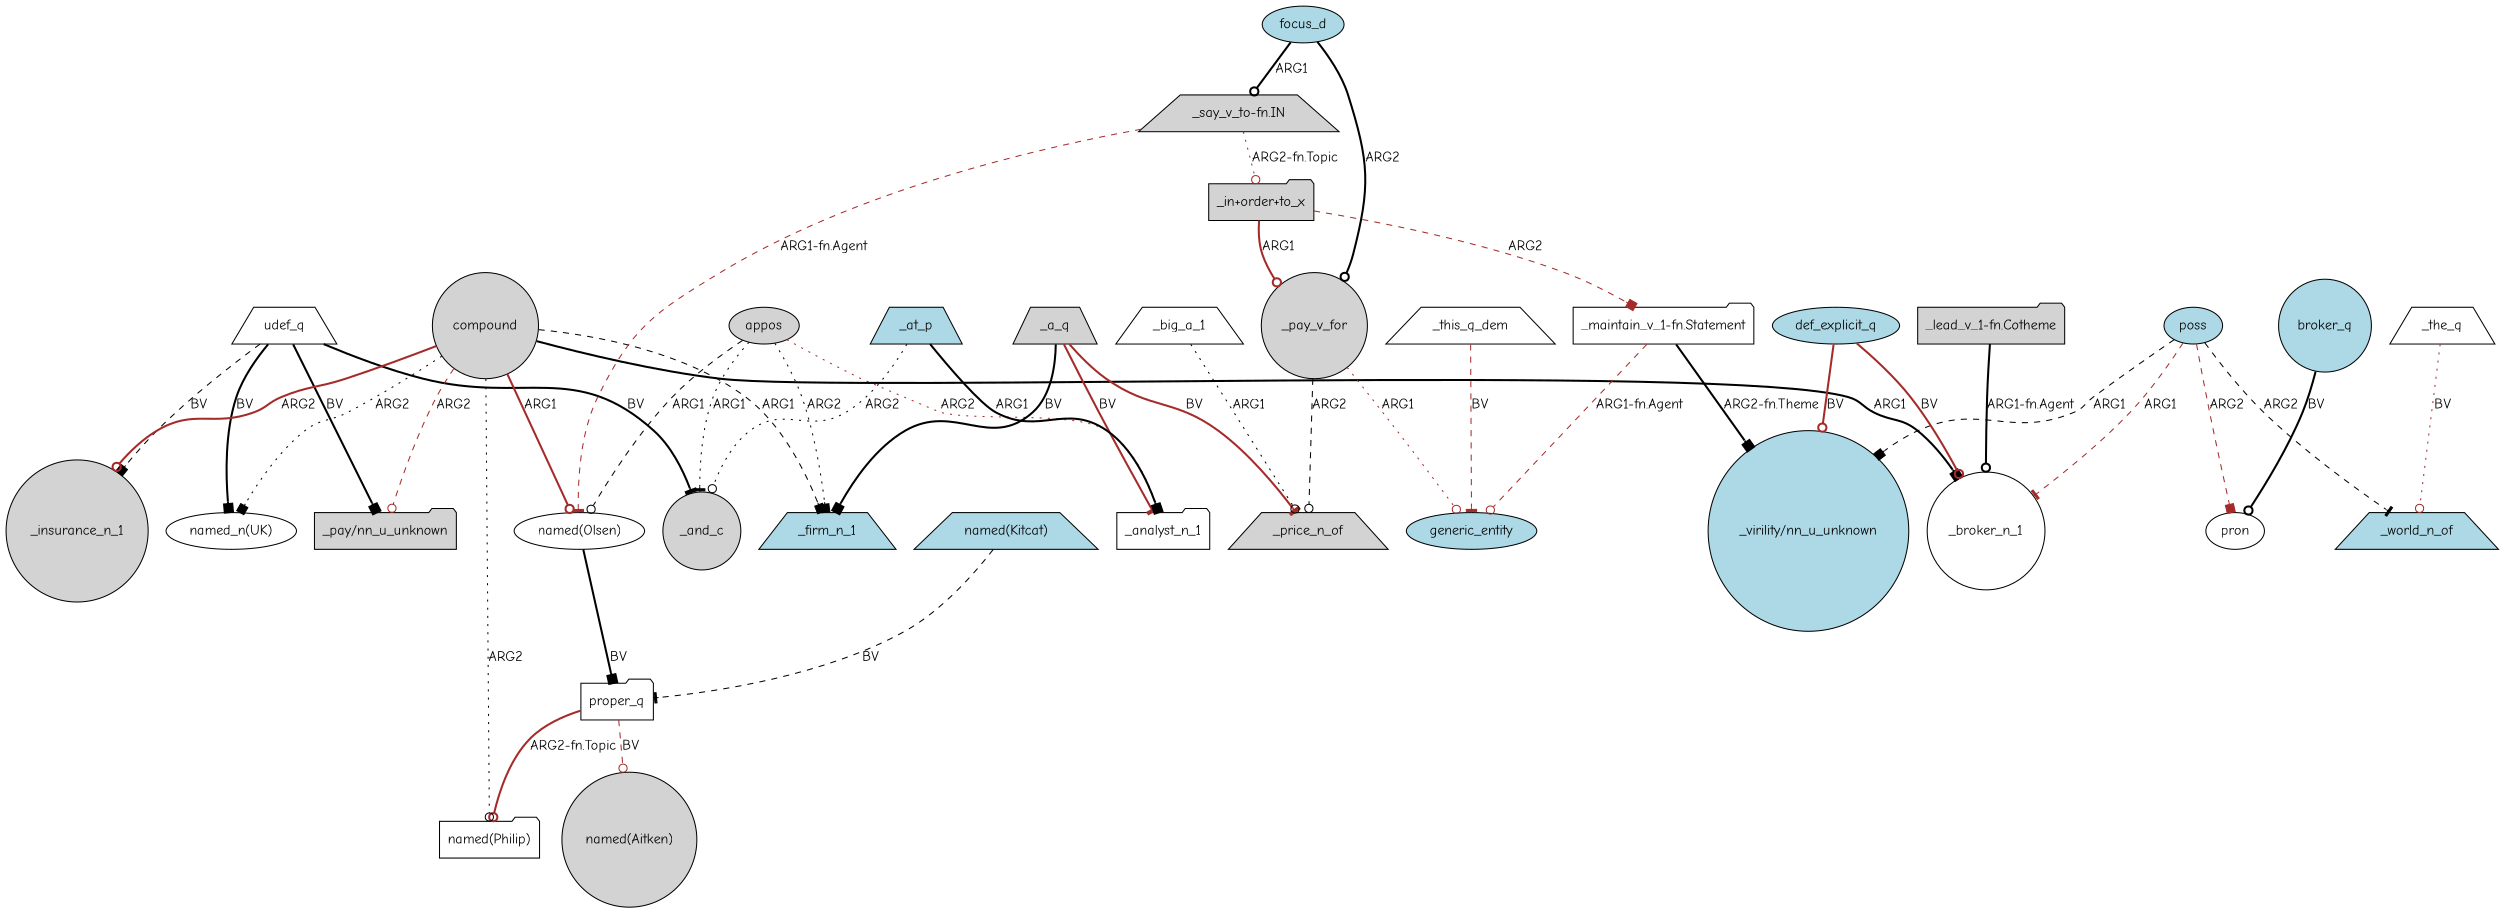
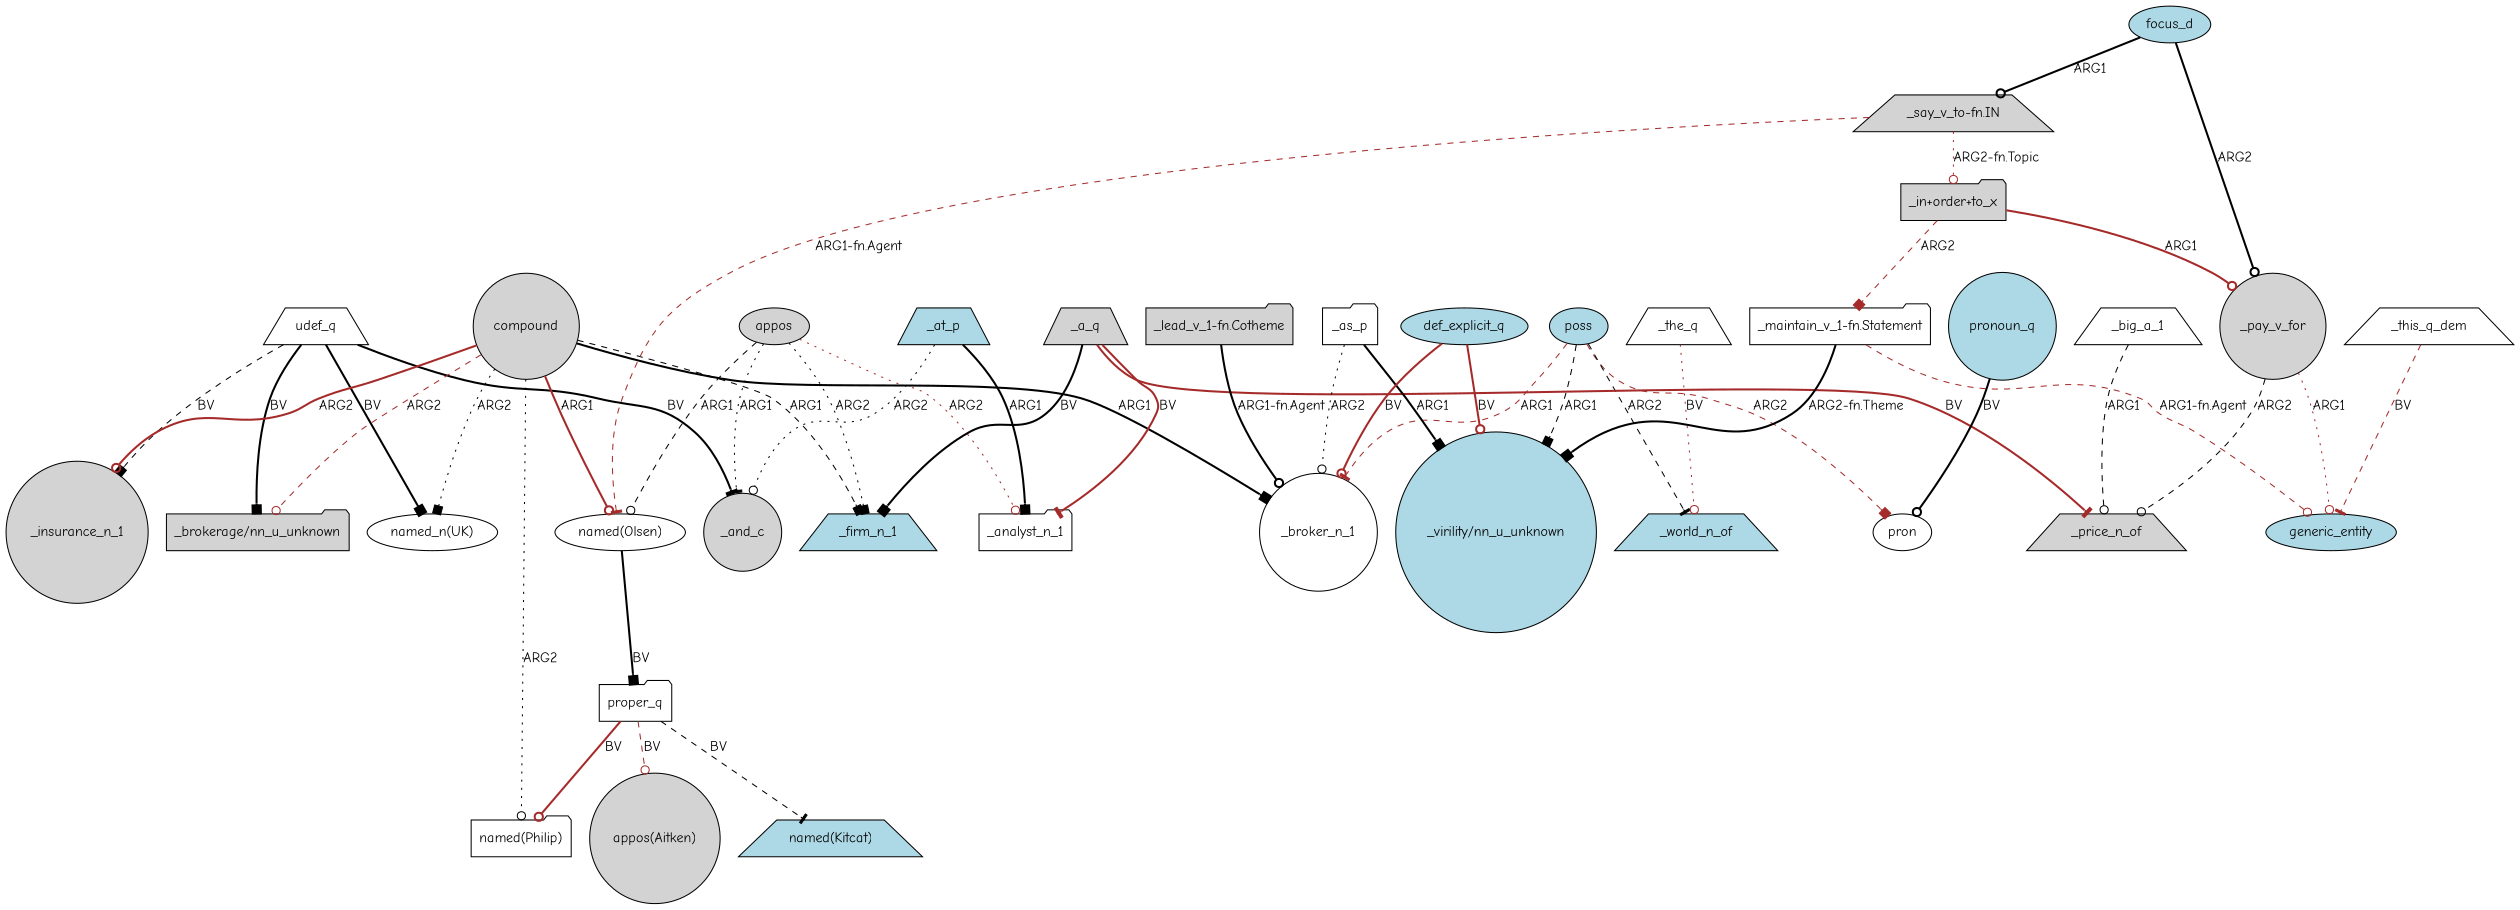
none -> (1350, 326)
(2325, 326) -> (2002, 326)
(1242, 425) -> (2104, 423)
(385, 531) -> (258, 532)
(843, 659) -> (731, 769)
(574, 746) -> (614, 747)
(629, 840) -> (655, 838)
